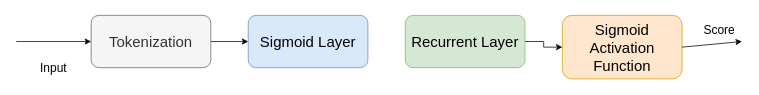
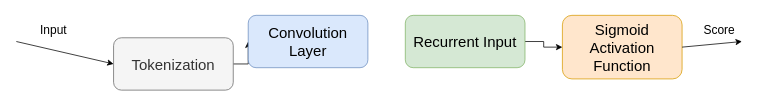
(150, 42) -> (173, 64)
(308, 42) -> (308, 42)
(465, 42) -> (465, 42)
(53, 68) -> (53, 30)
